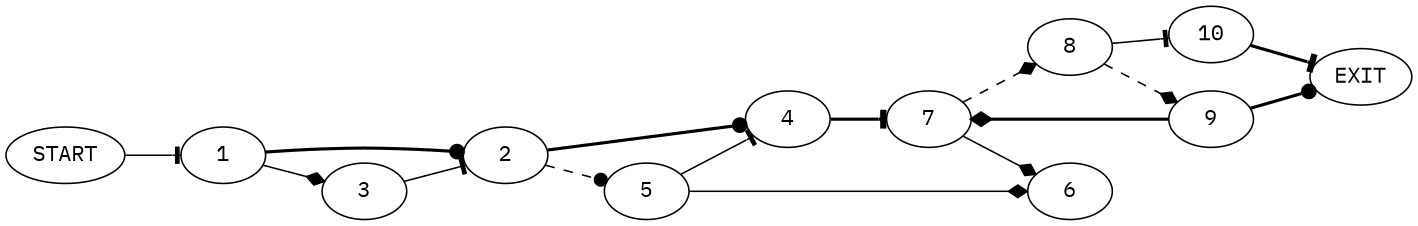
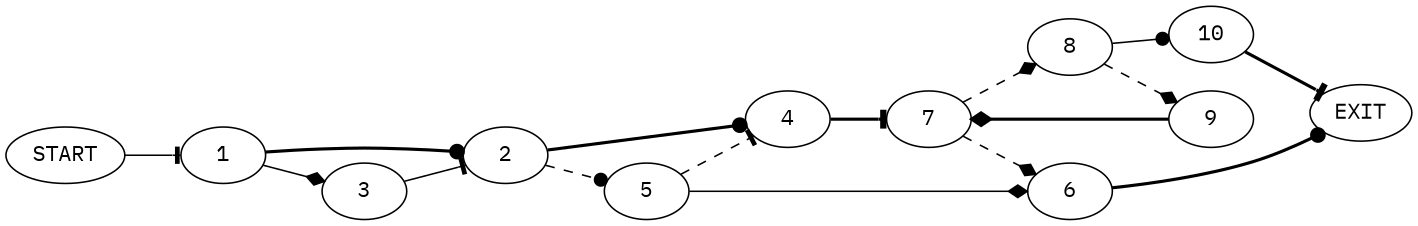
(1136, 41) -> (1134, 41)
(1276, 101) -> (1214, 172)
(991, 151) -> (991, 151)
(714, 157) -> (714, 157)
